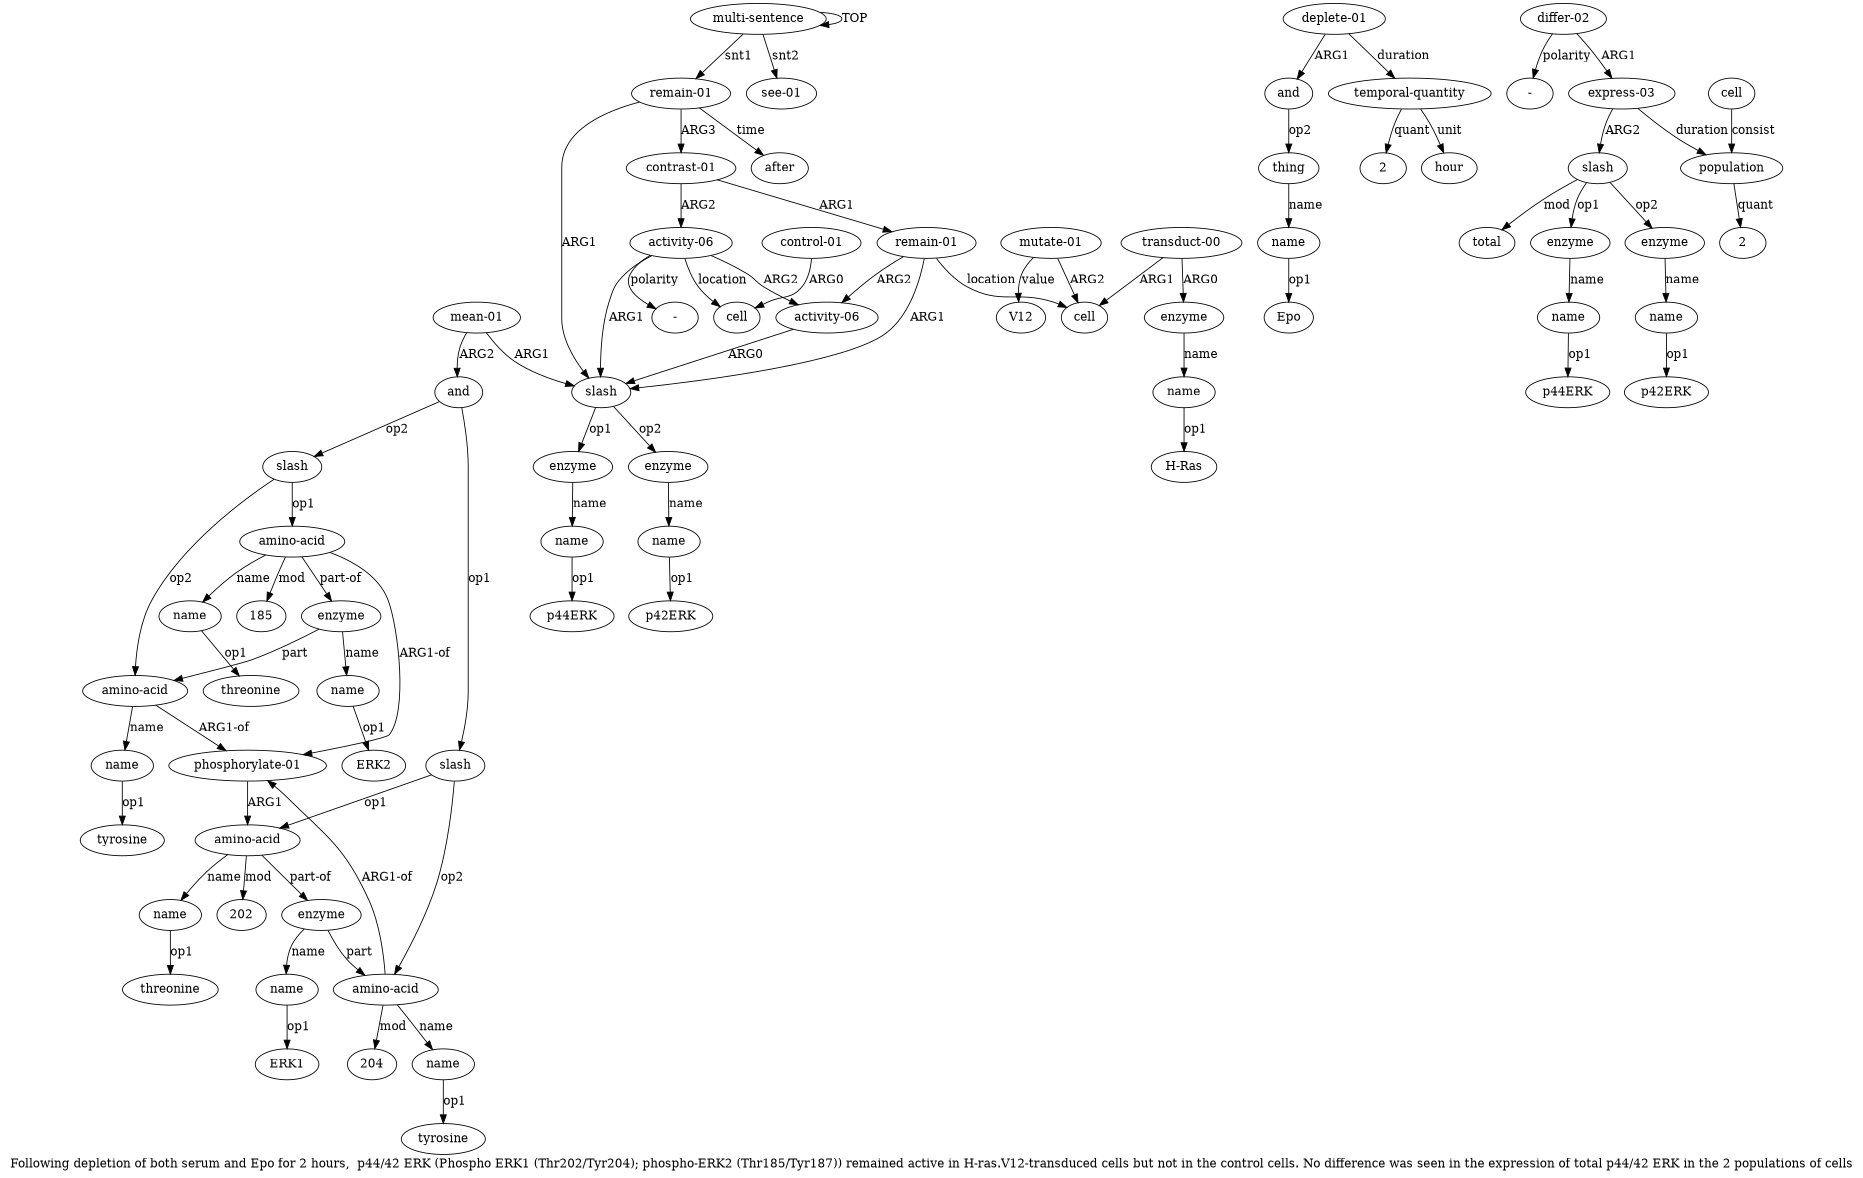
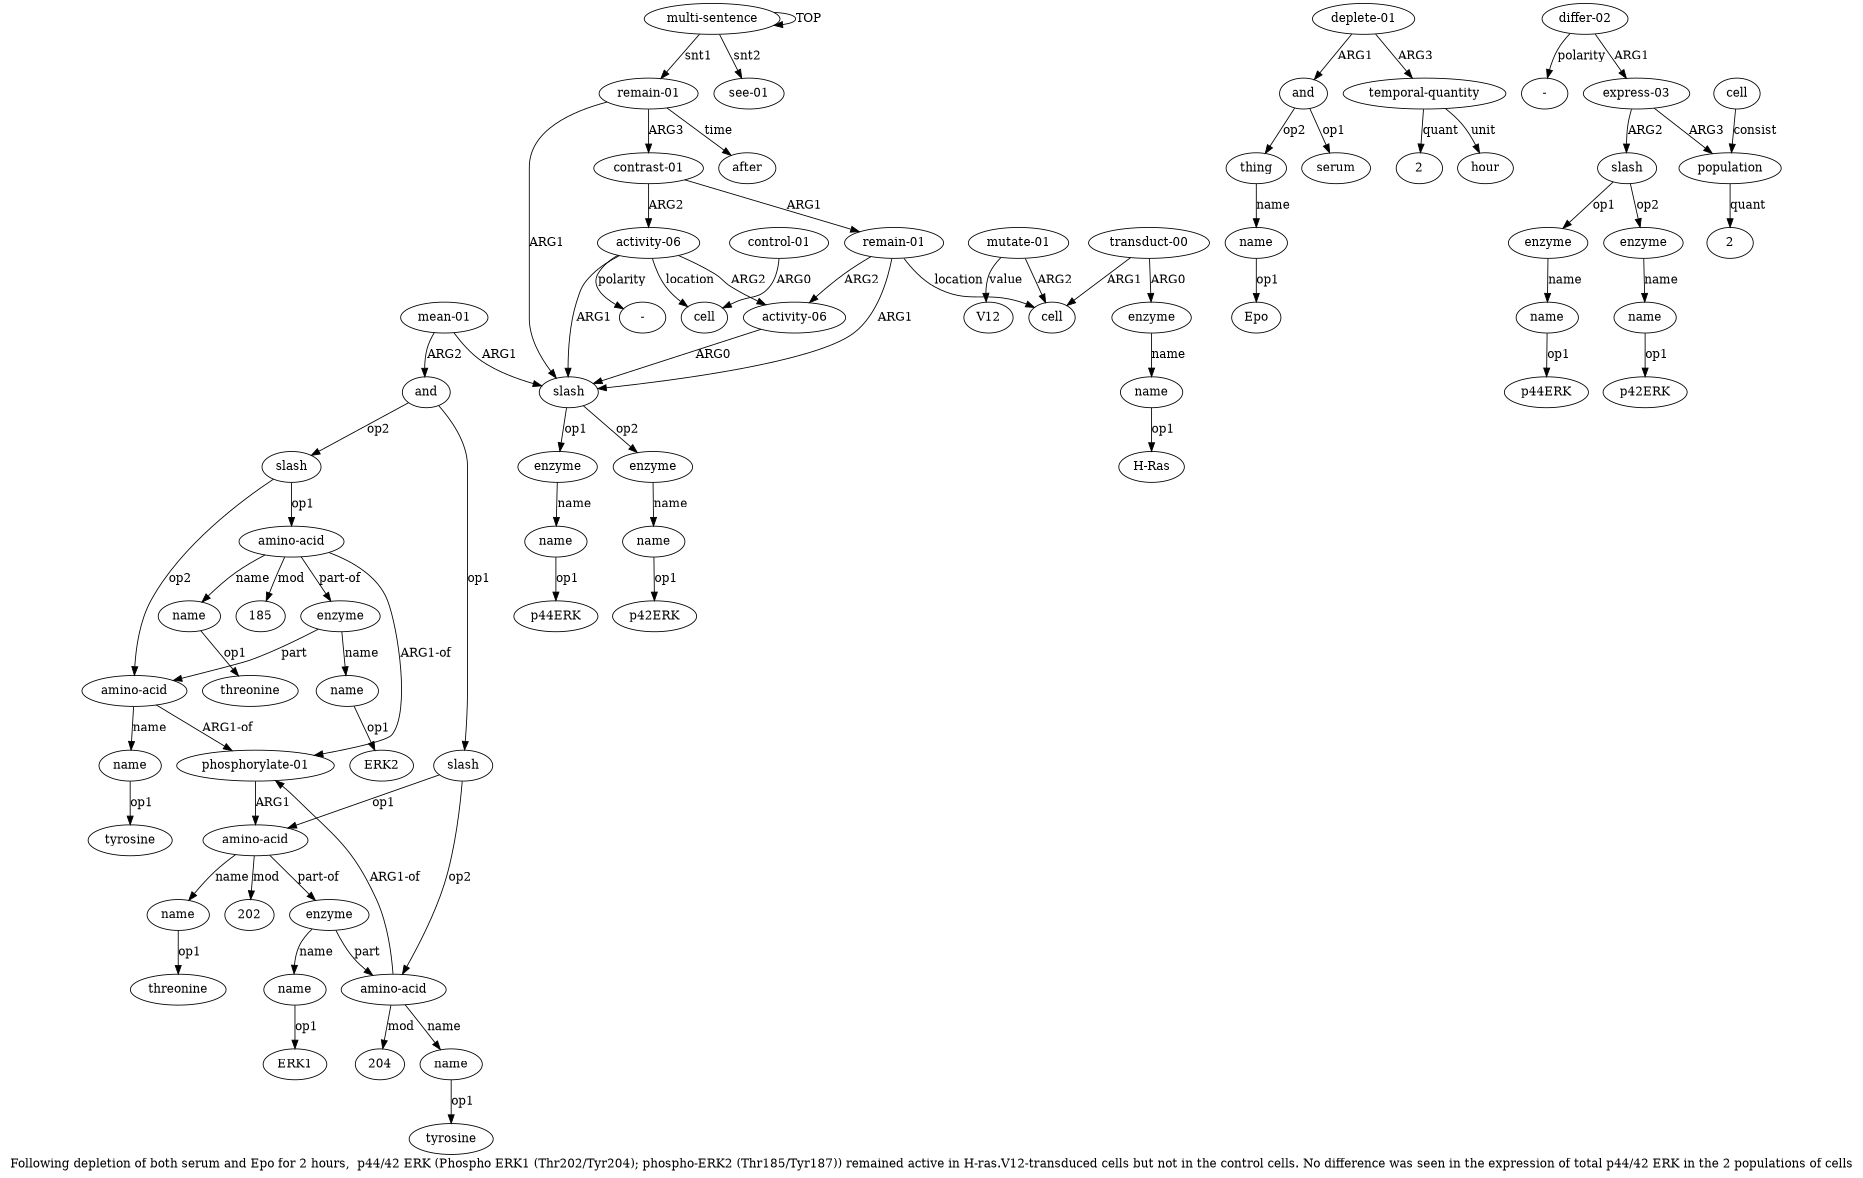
(1403, 56) -> (1415, 56)
(1702, 131) -> (1706, 131)
none -> (1336, 168)
(1487, 243) -> none
